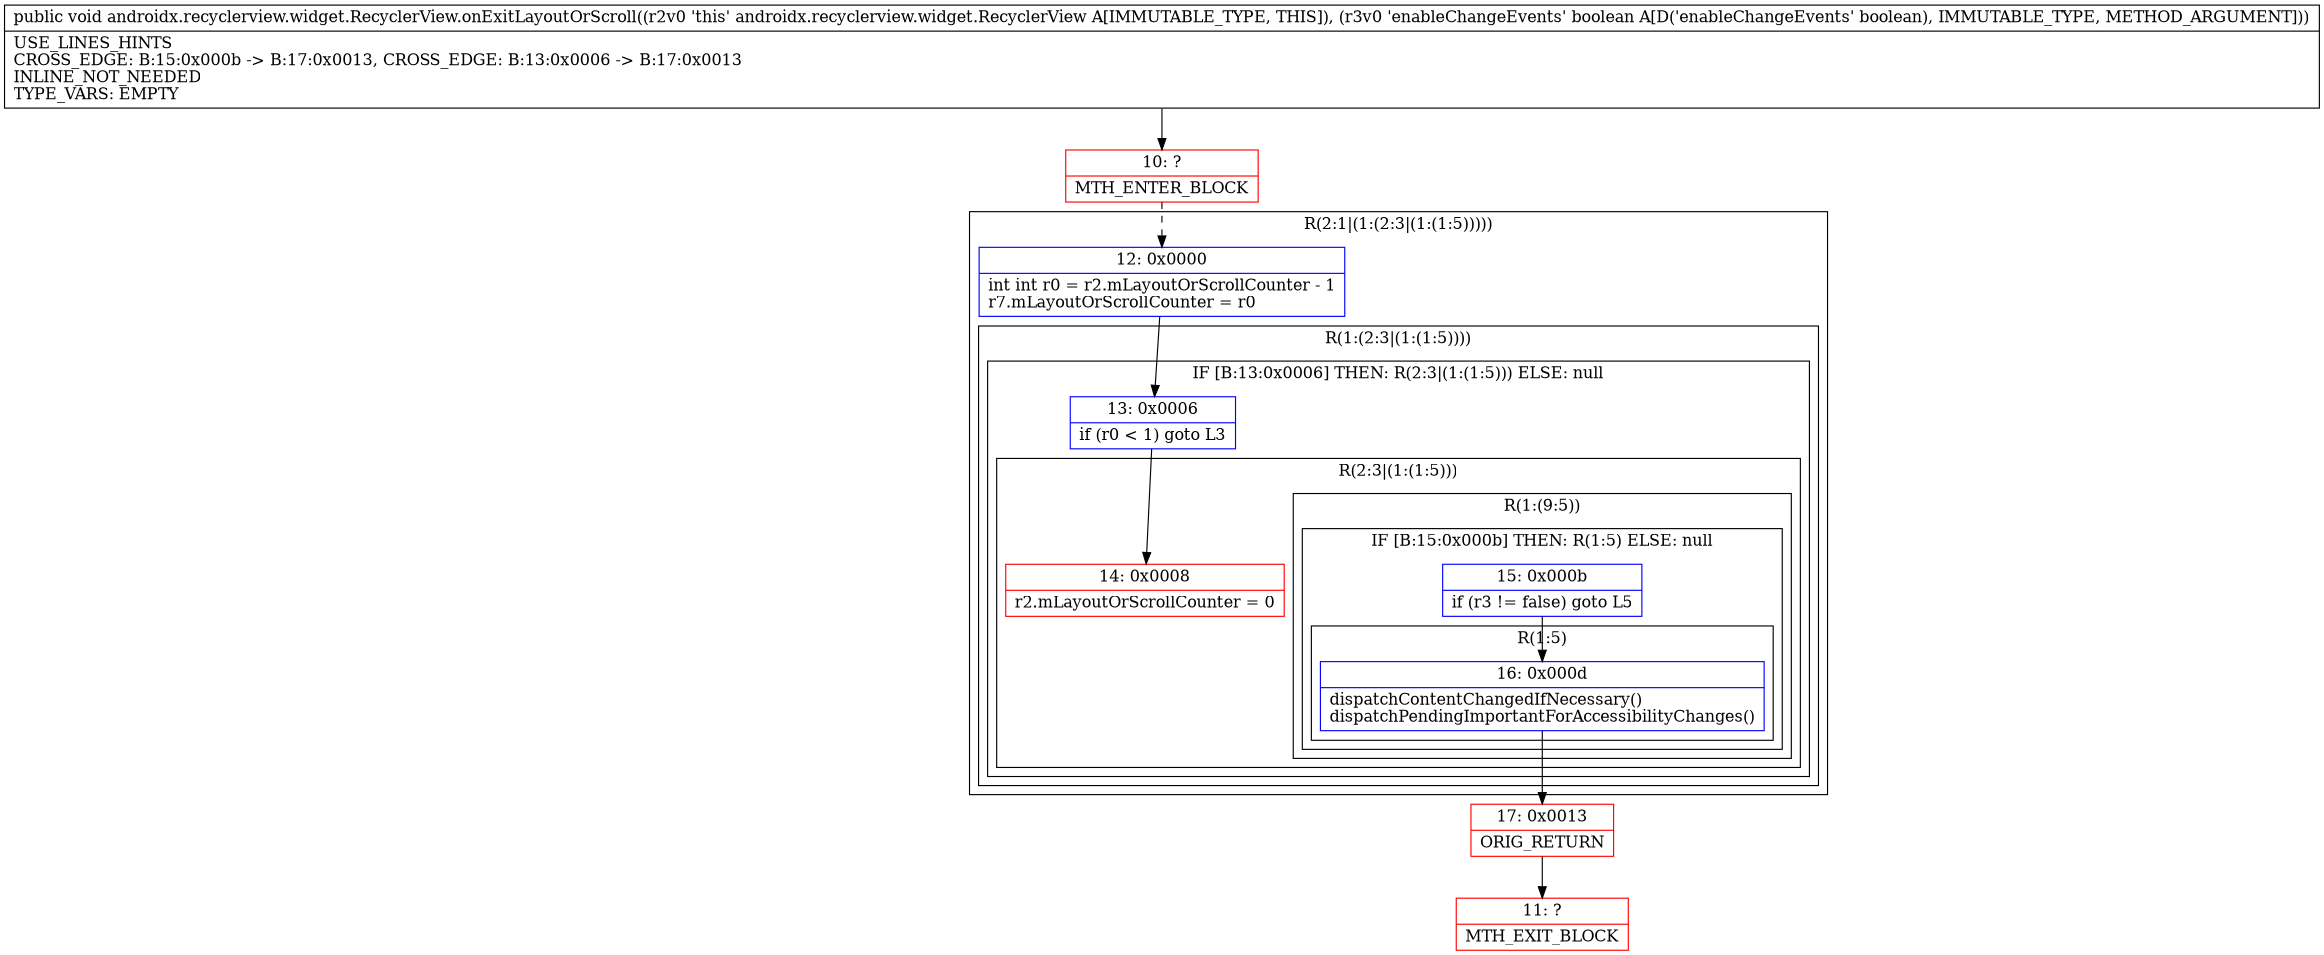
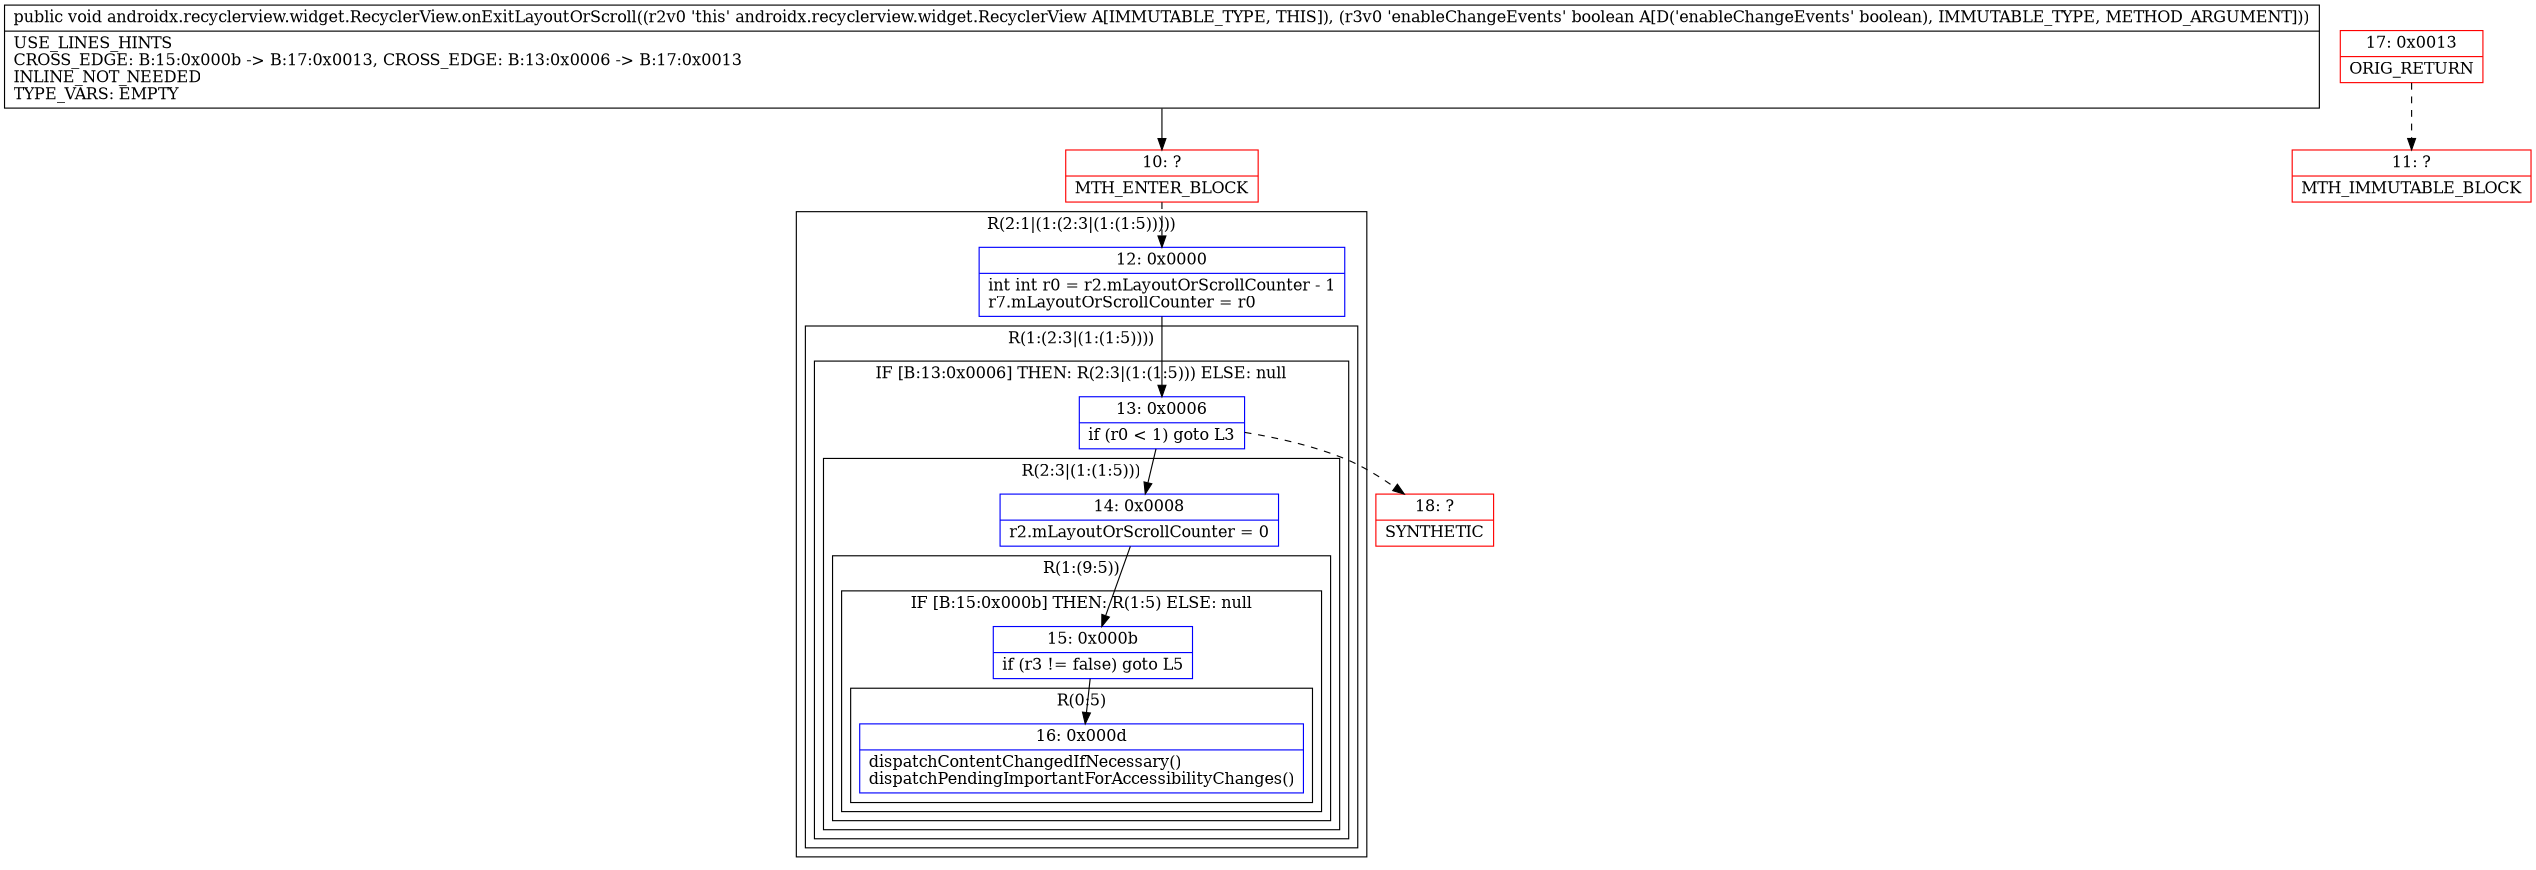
none -> (1435, 520)
none -> (1118, 581)
(1145, 590) -> (1139, 520)
(1542, 639) -> (1082, 701)
(1542, 762) -> none
(1542, 872) -> (2412, 110)
(1542, 937) -> (2412, 188)
